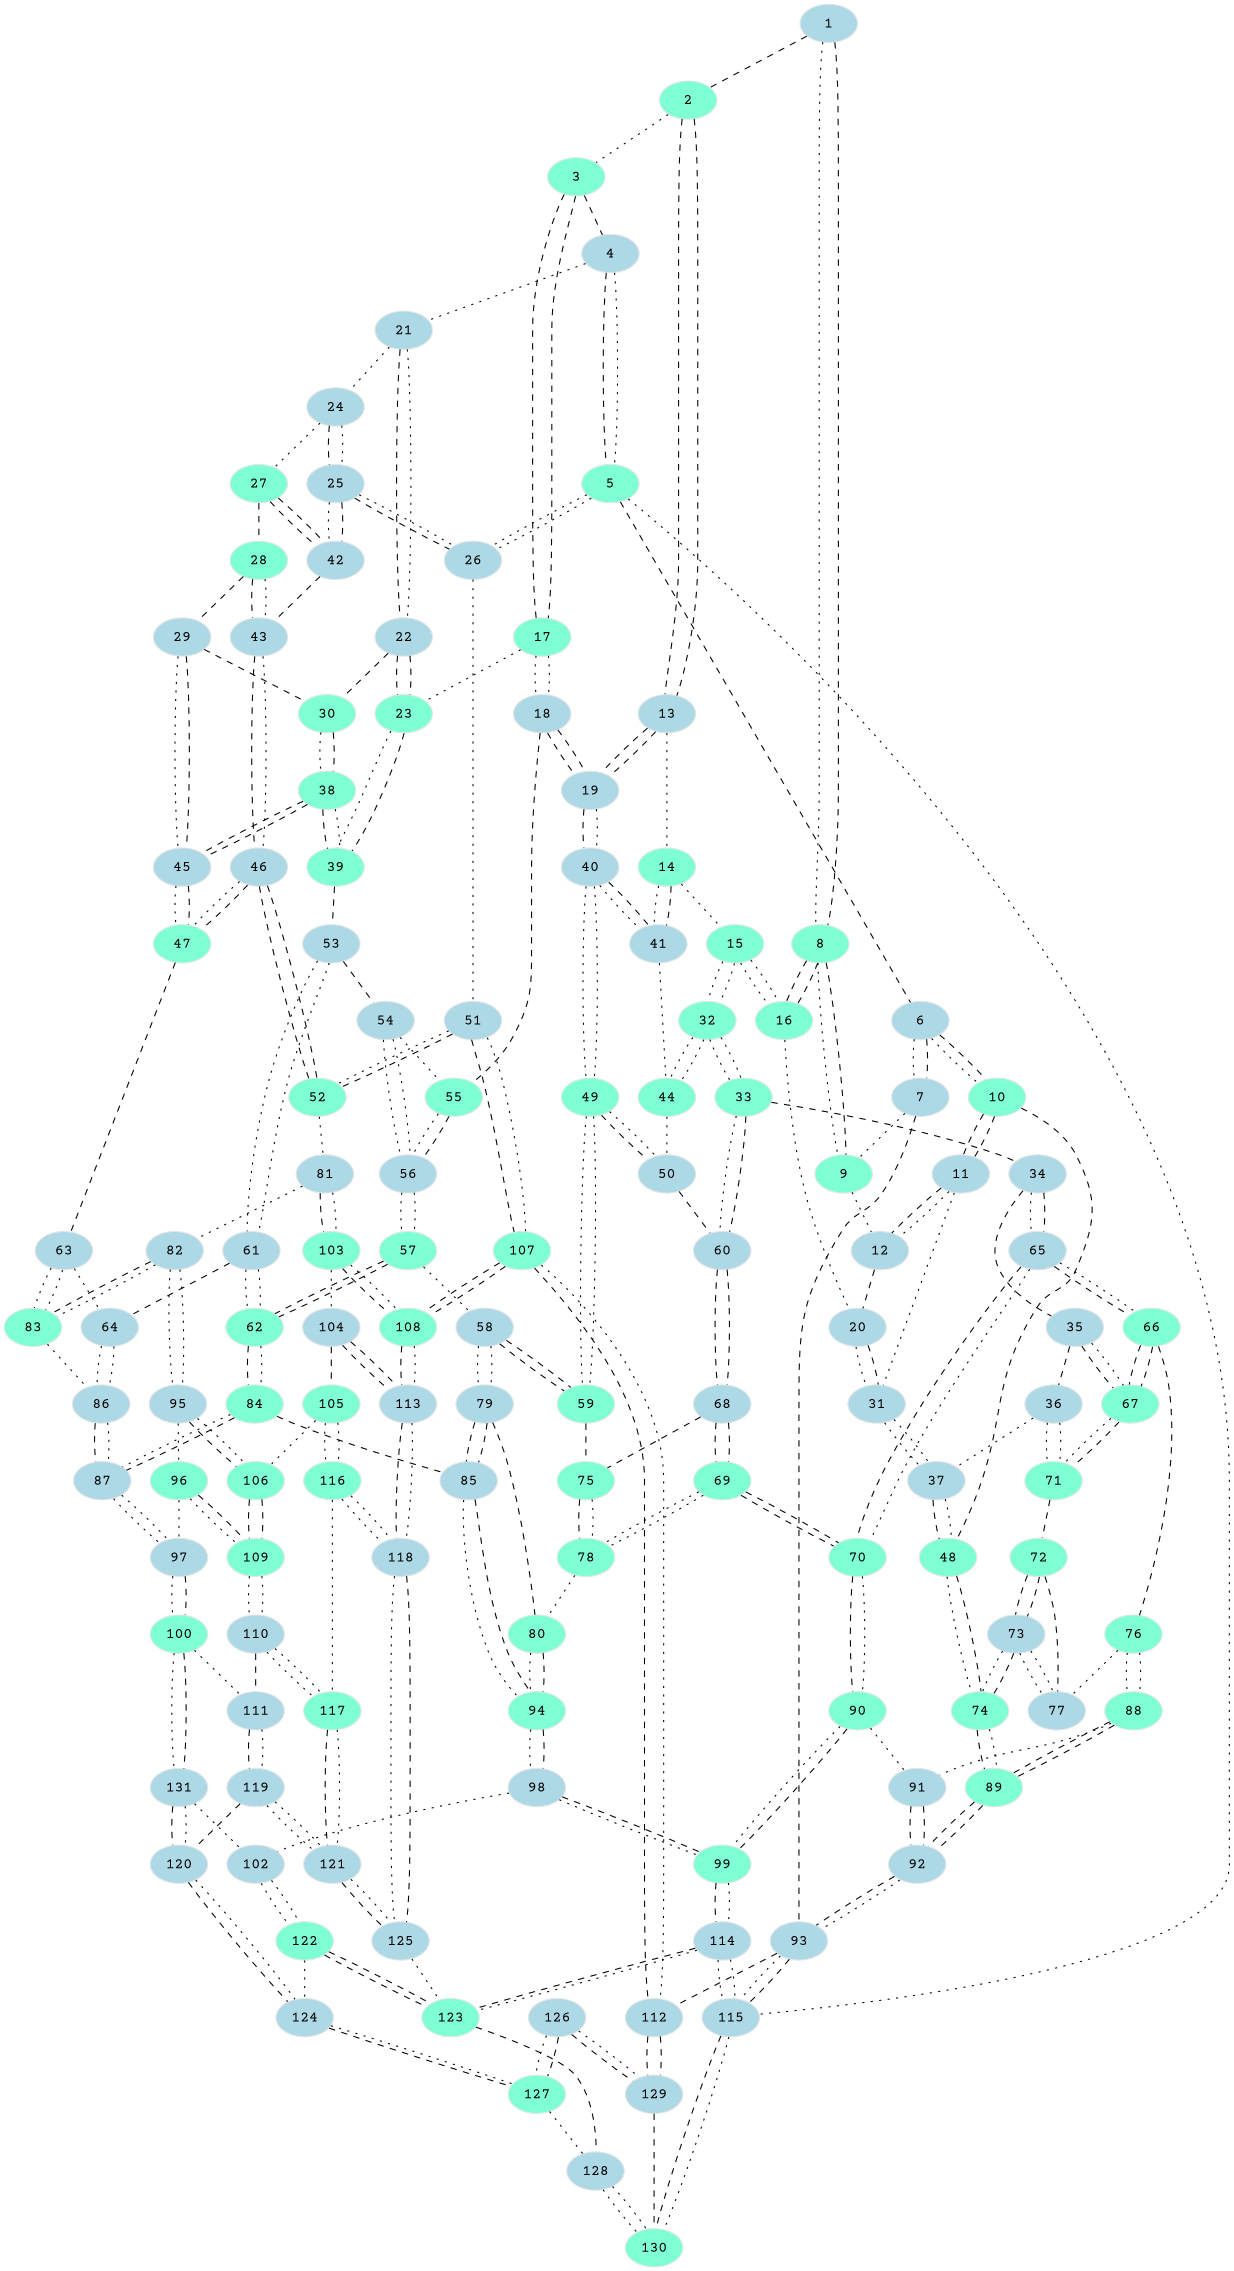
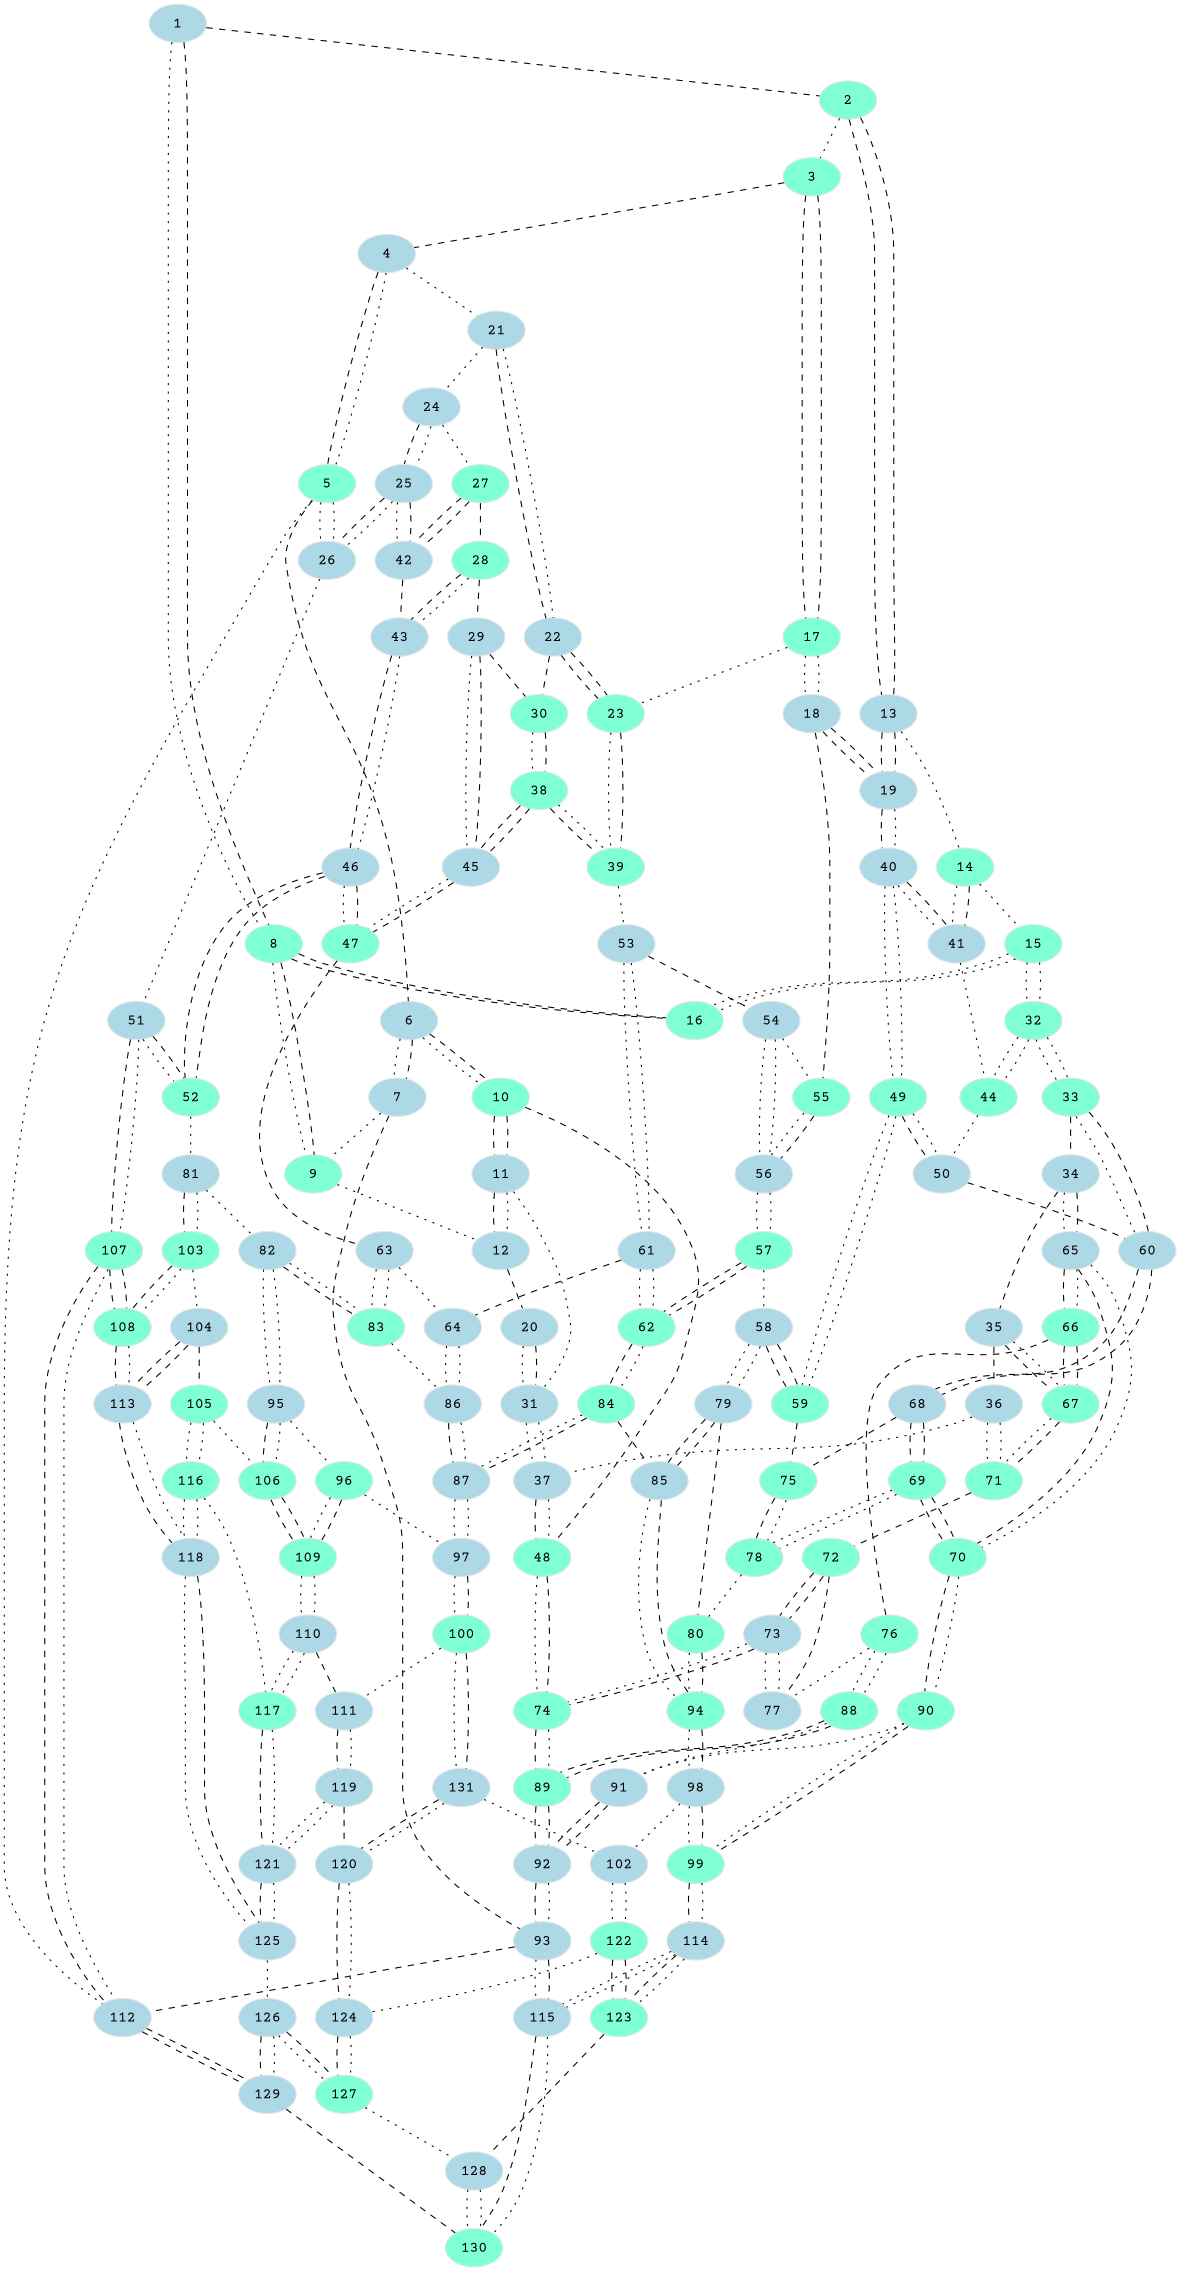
(333, 906) -> (621, 905)
(802, 1178) -> none
(1212, 1338) -> (11, 1236)
(426, 1979) -> (267, 1979)
